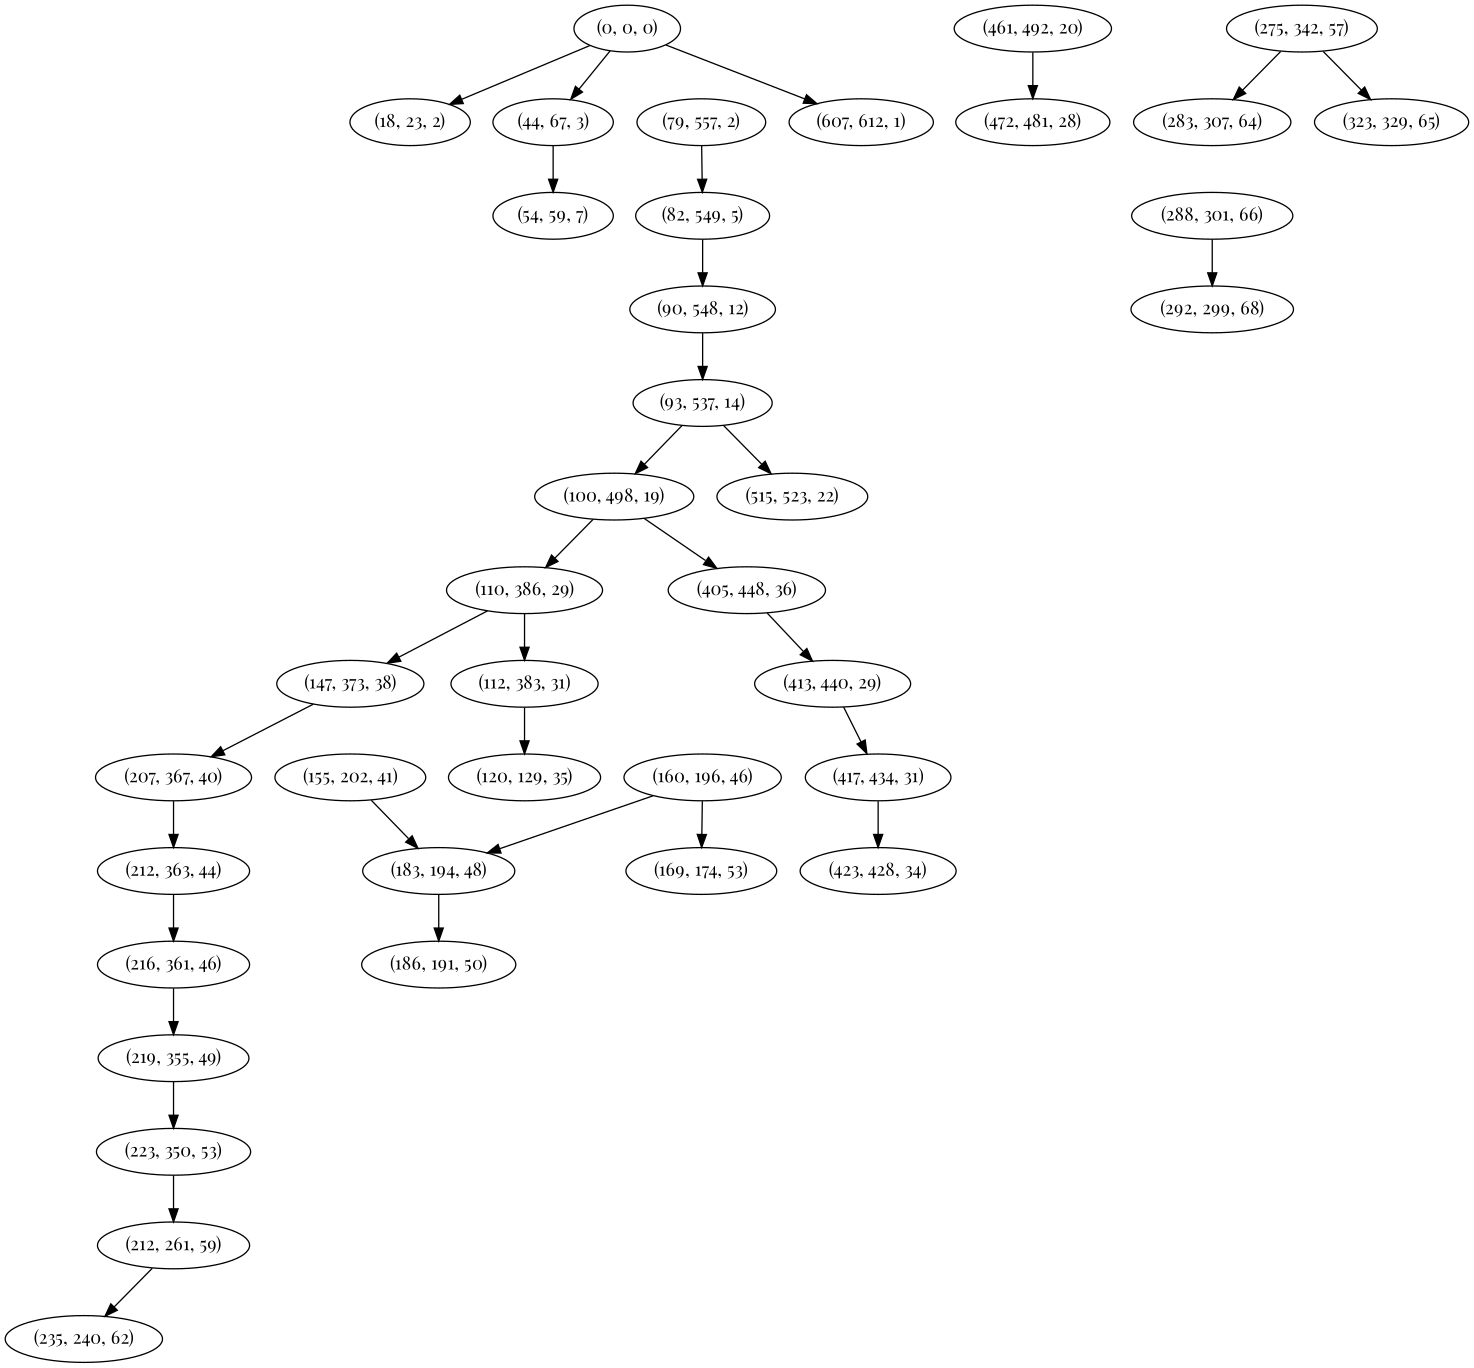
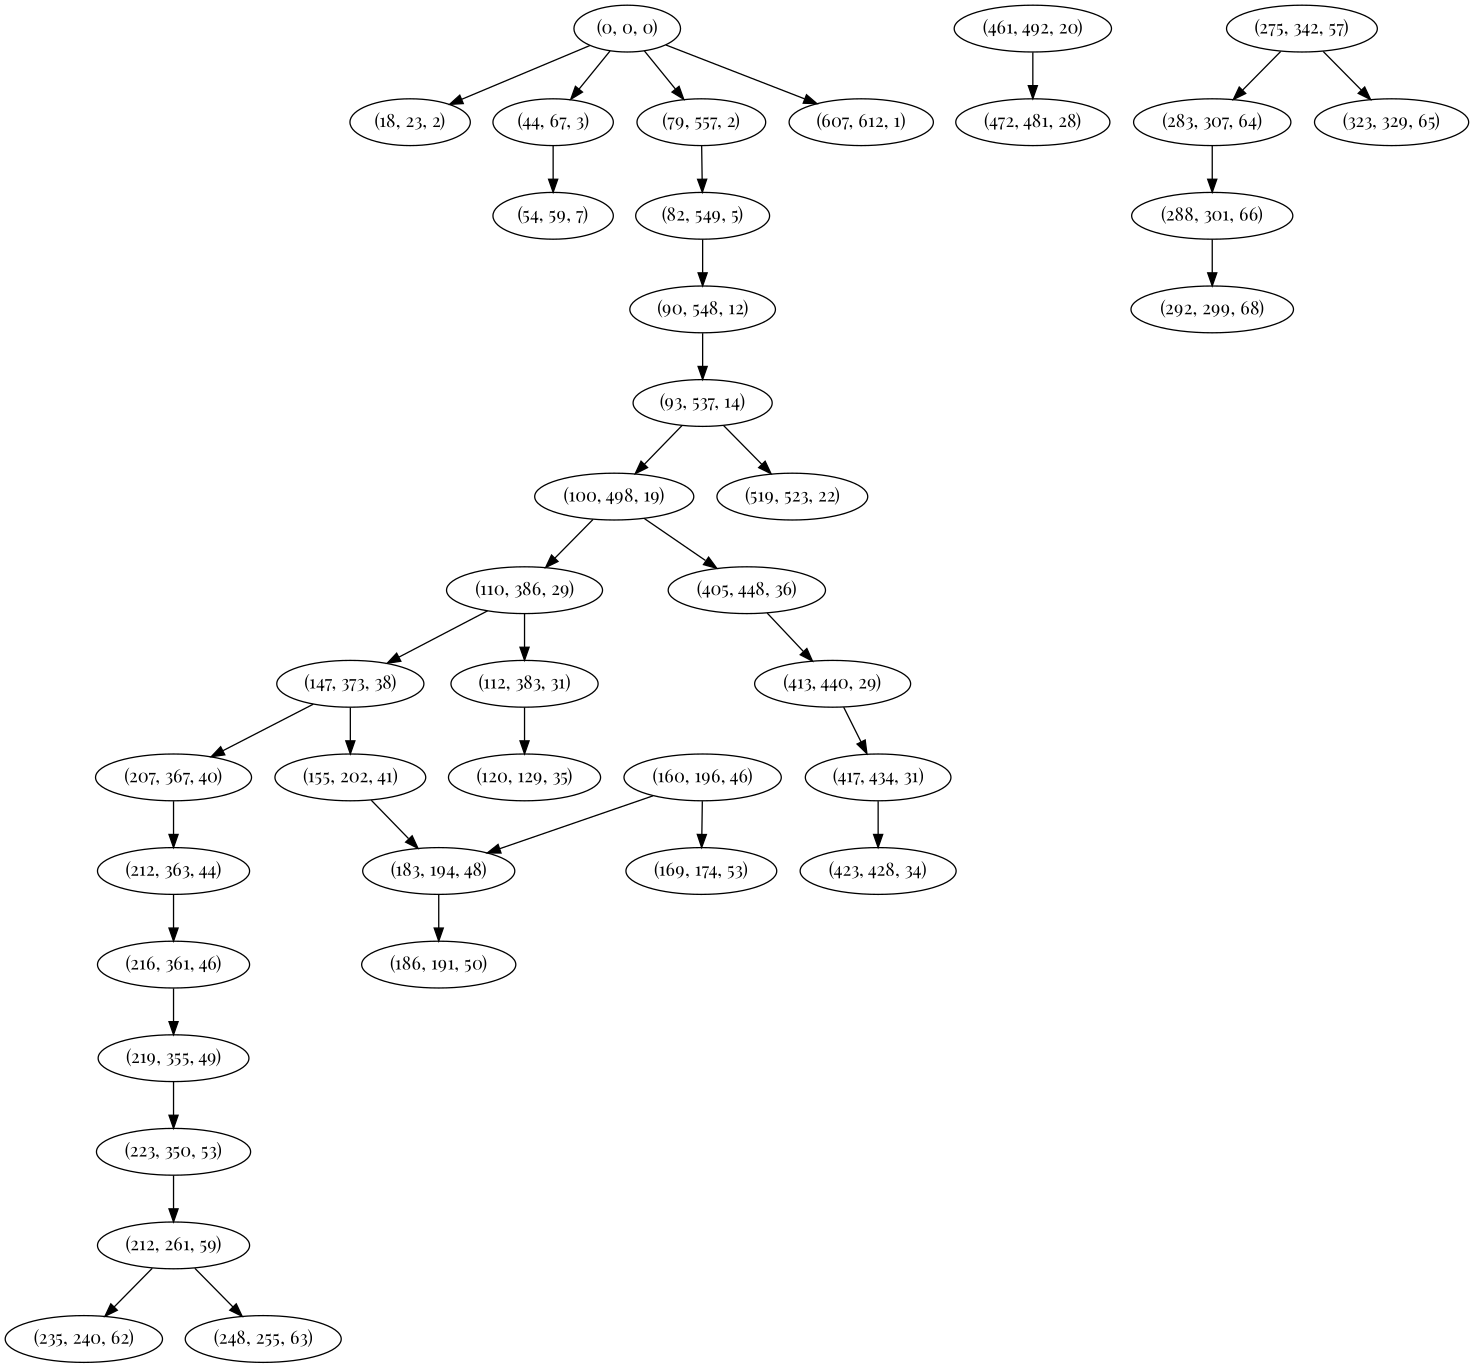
none -> (660, 70)
none -> (1212, 163)
(792, 497) -> (792, 497)
none -> (350, 724)
none -> (263, 1339)
